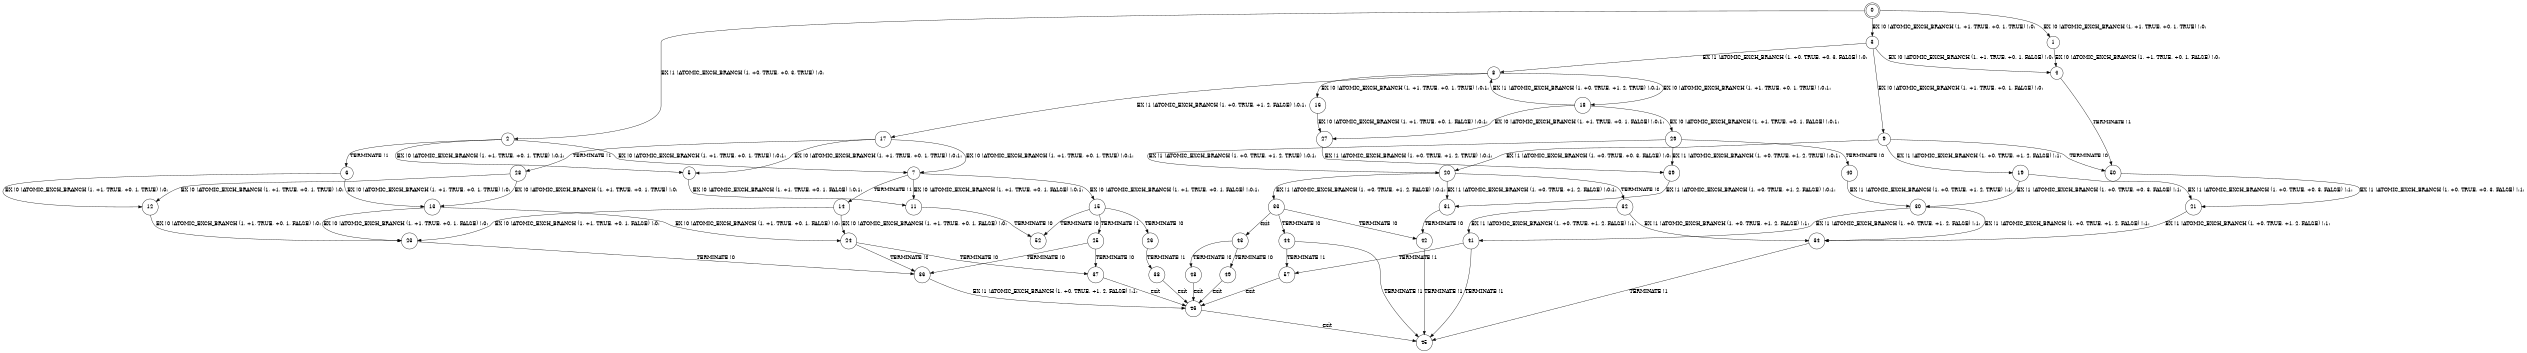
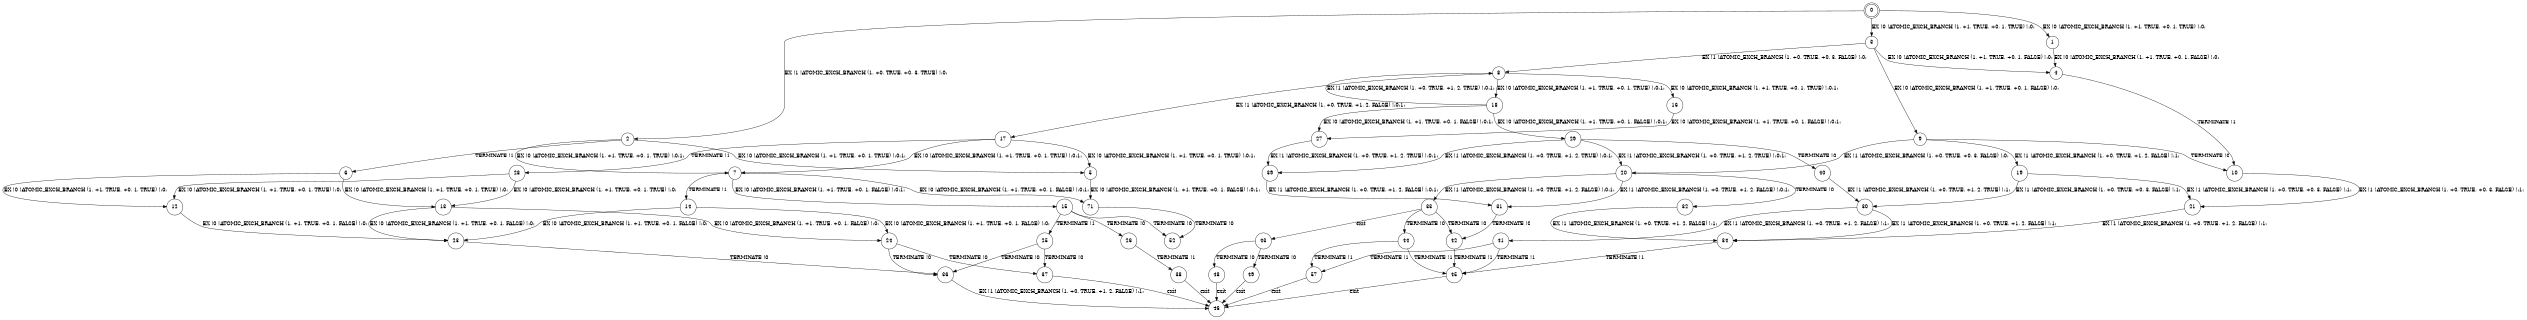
(2113, 173) -> (2235, 173)
(914, 207) -> (1091, 207)
(1539, 210) -> none
(1307, 325) -> (1337, 292)
